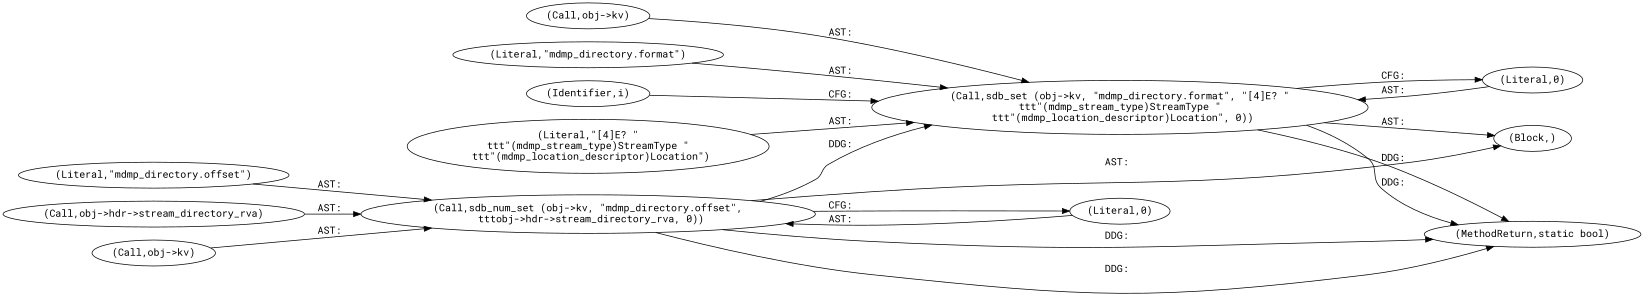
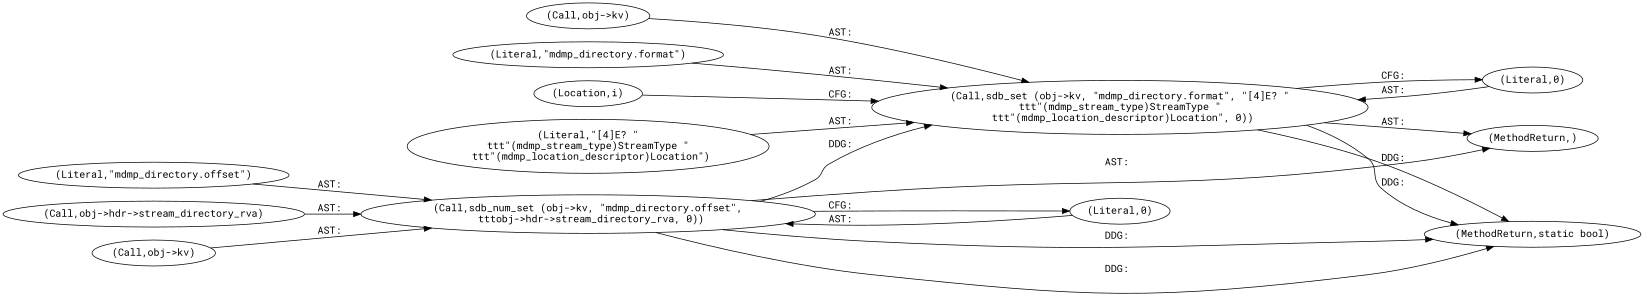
(588, 94) -> (588, 94)
(1533, 138) -> (1533, 138)
